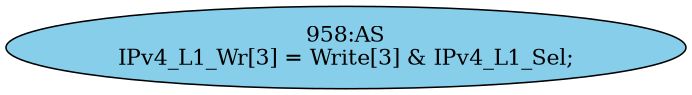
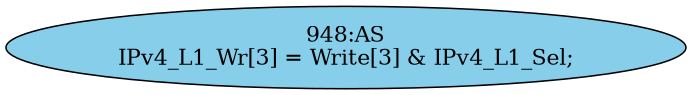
(346, 48) -> (346, 48)
